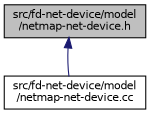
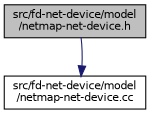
(68, 62) -> (82, 52)
